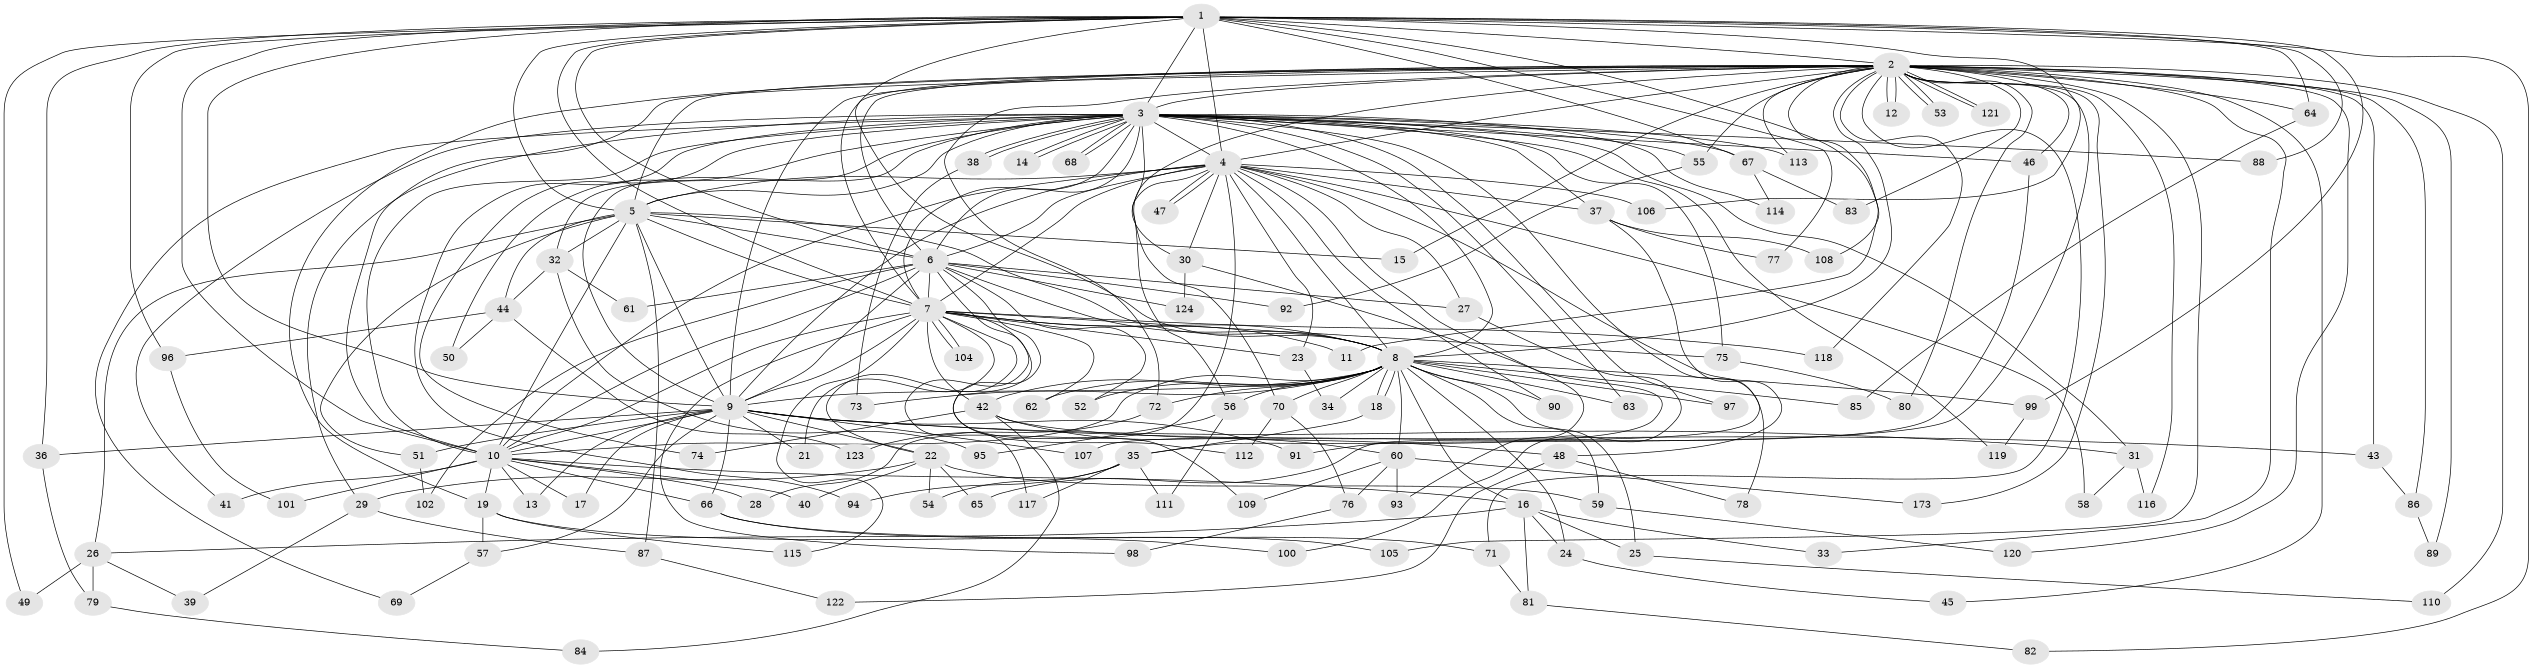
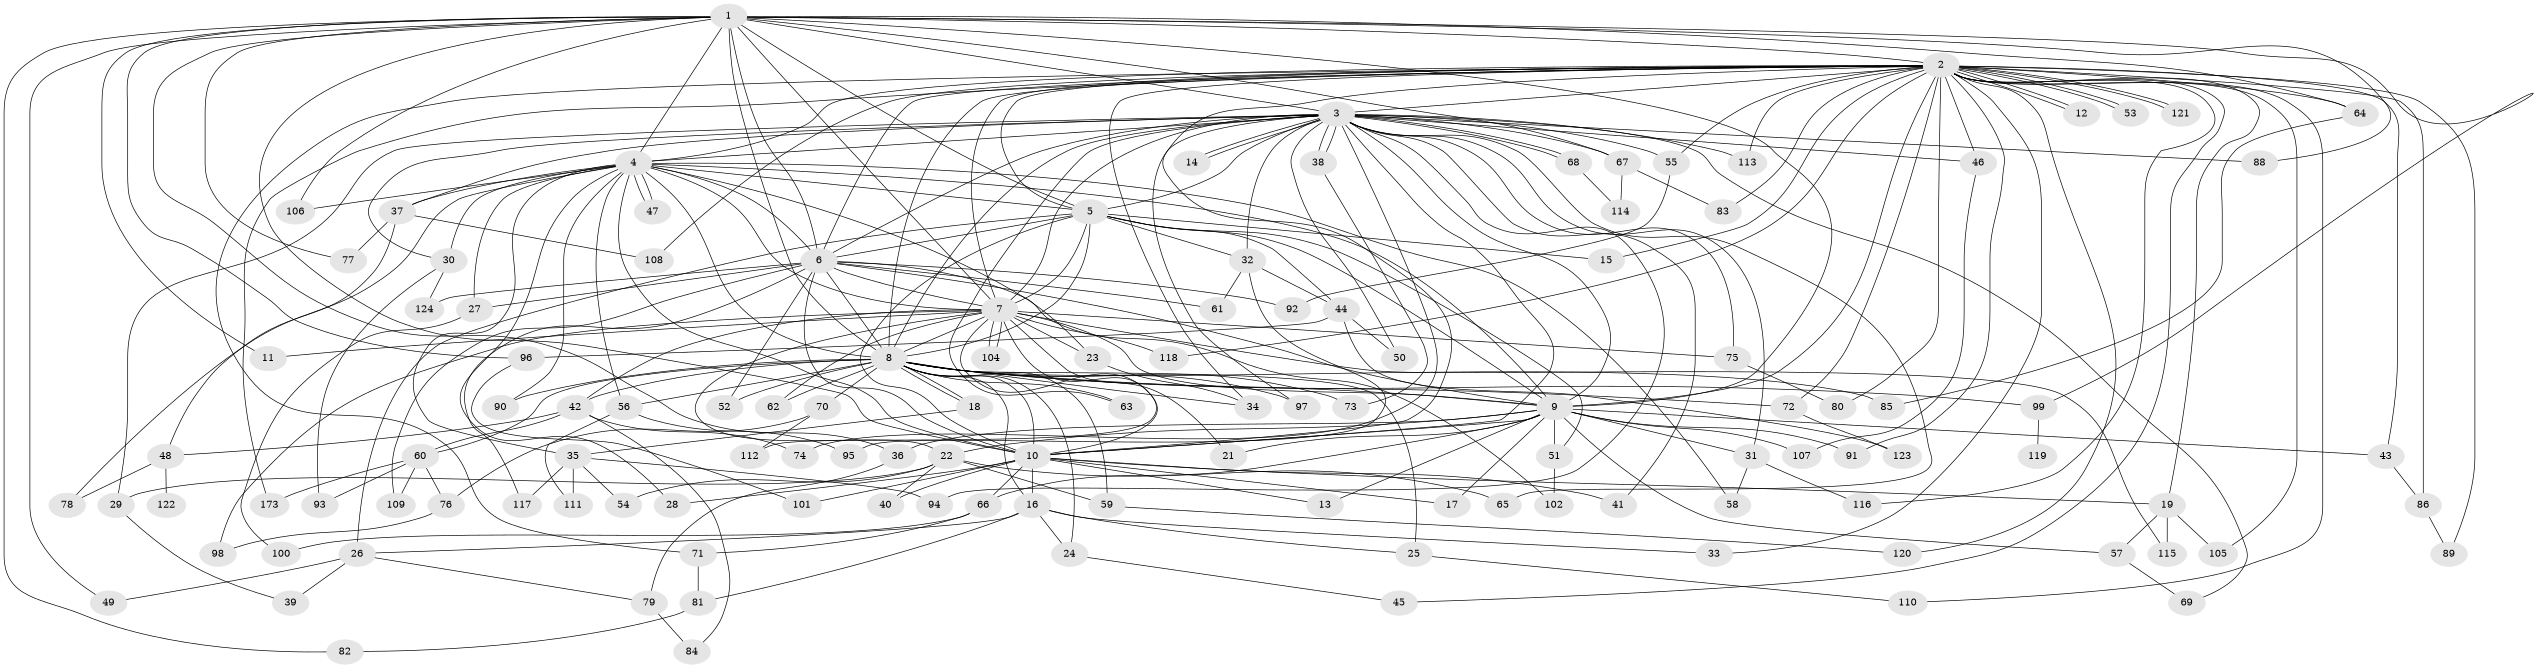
(1366, 111) -> (1210, 87)
(1468, 123) -> (1597, 187)
(1619, 172) -> none
(644, 554) -> none
